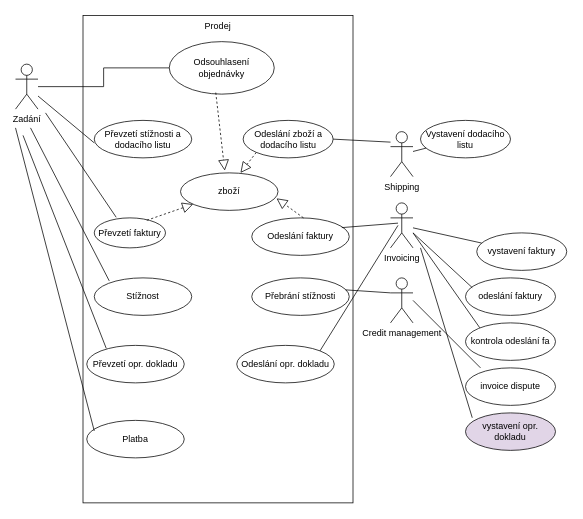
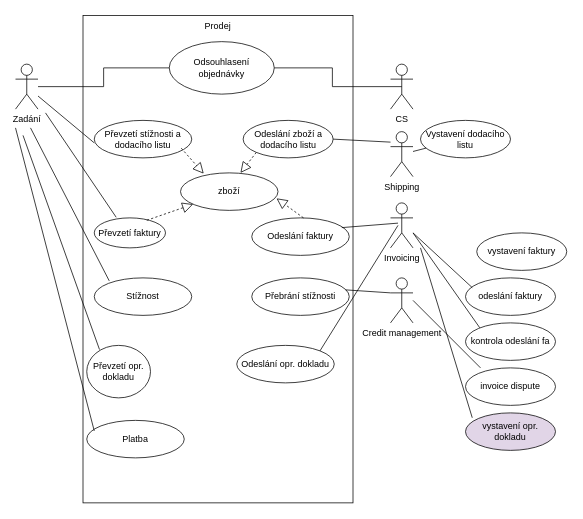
none -> (332, 81)
none -> (402, 87)
(220, 127) -> none
none -> (188, 157)
(447, 235) -> none
(135, 364) -> (119, 372)
